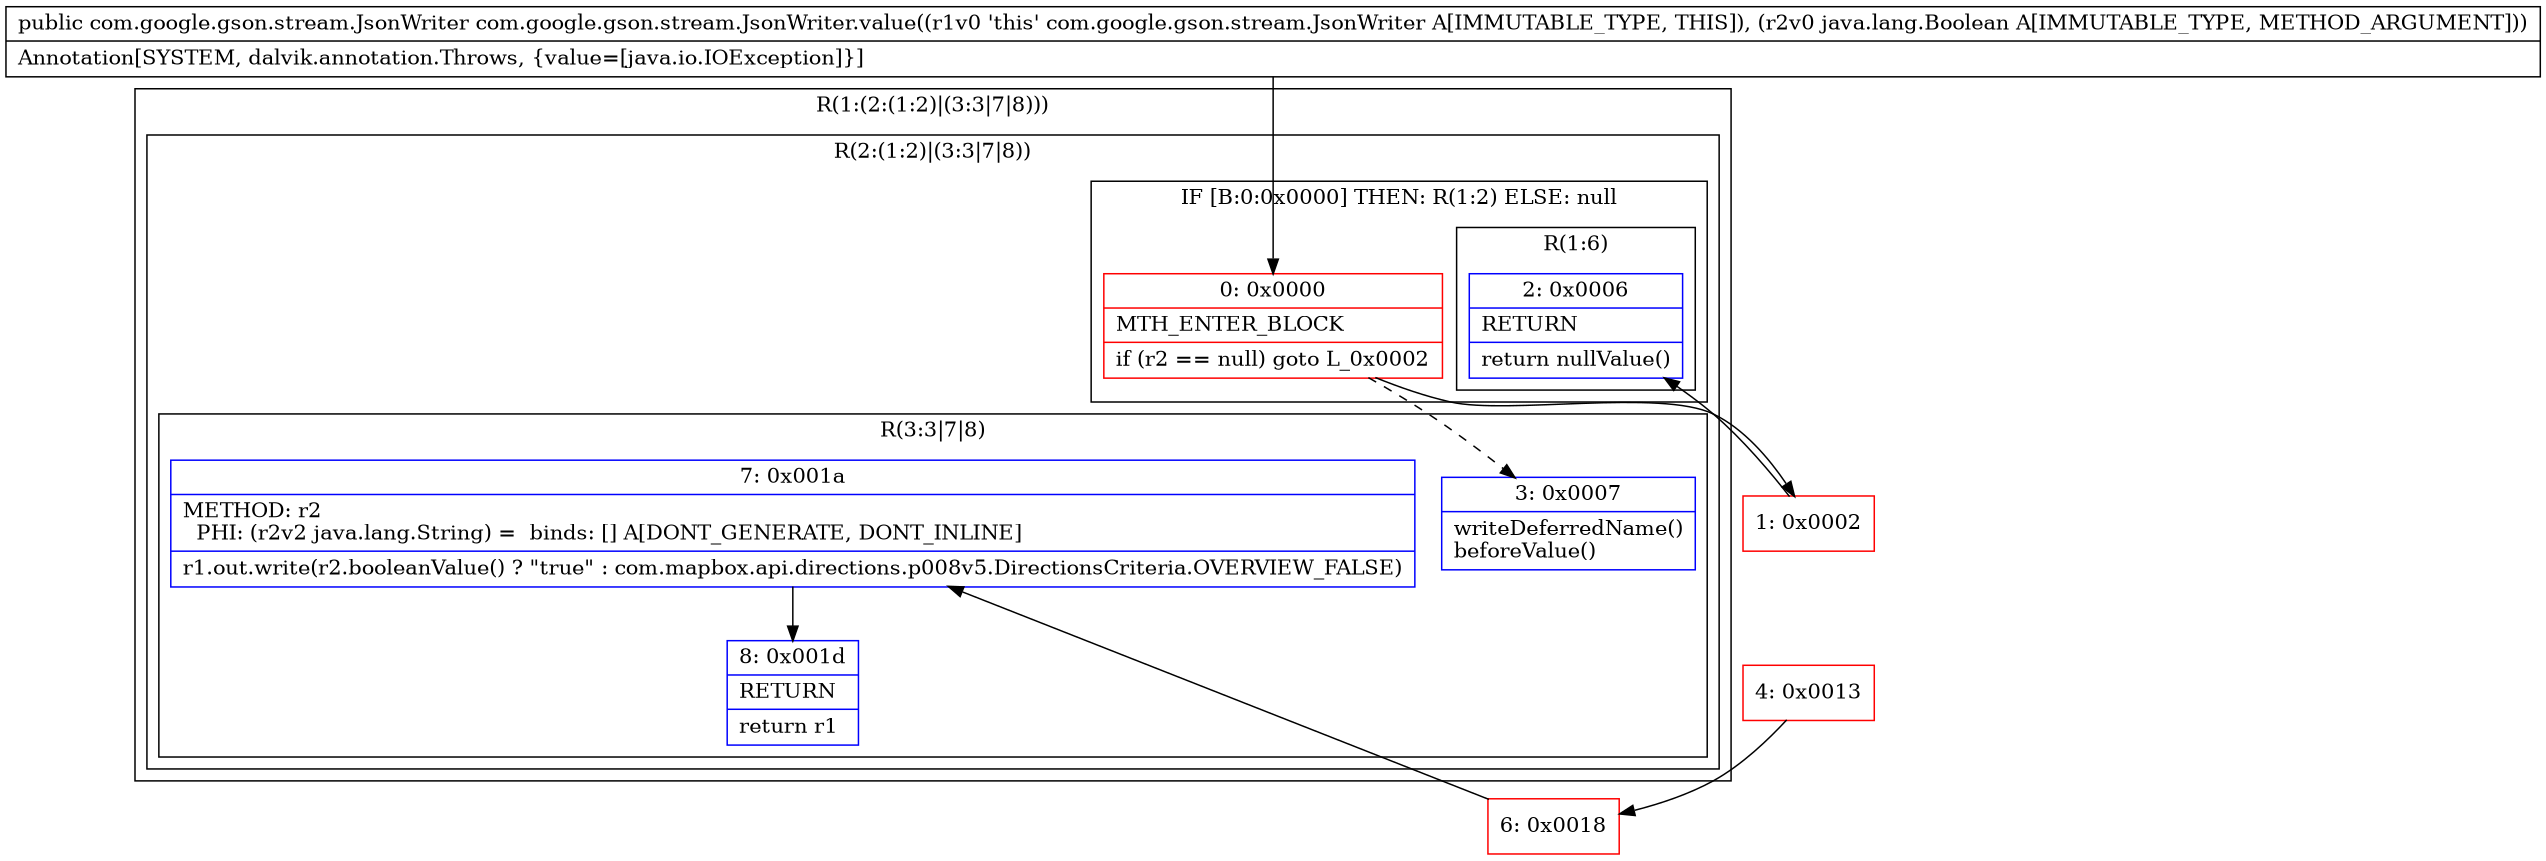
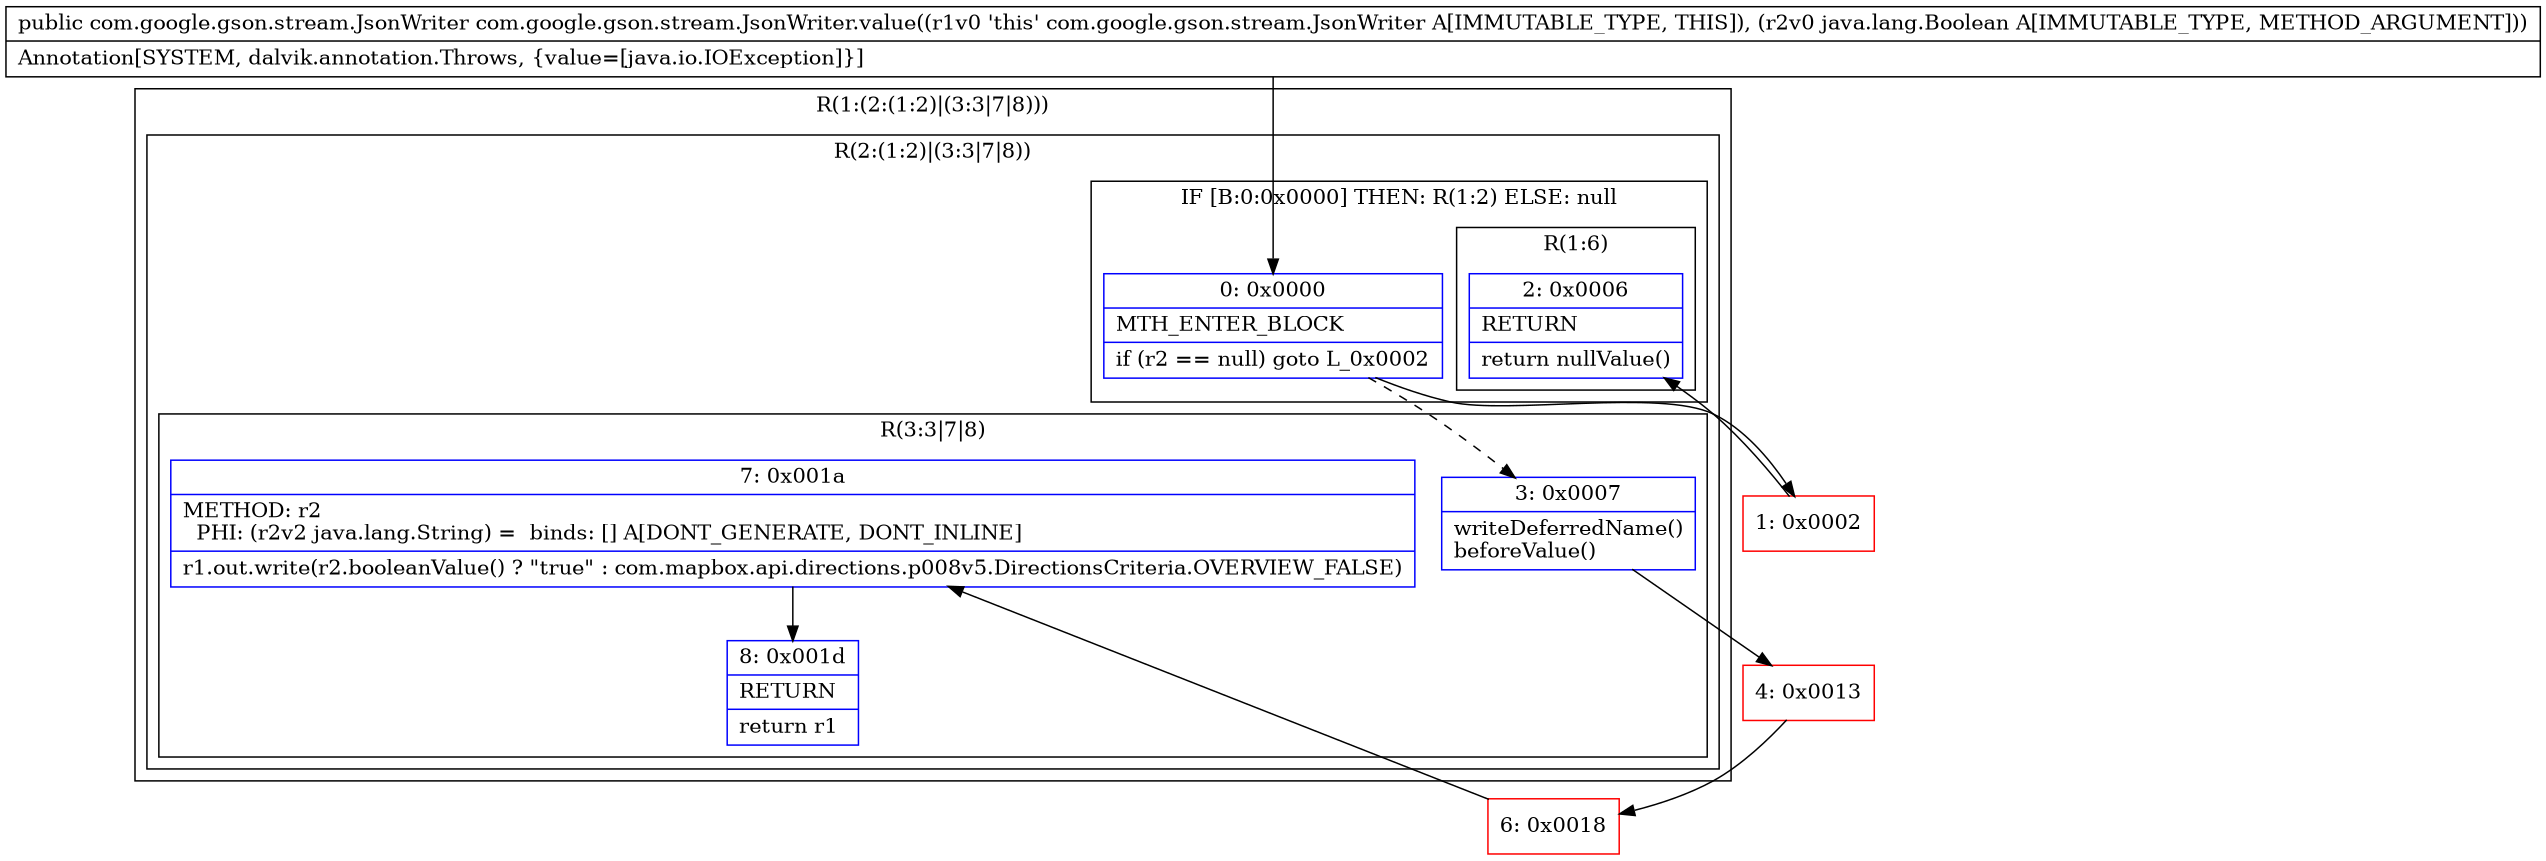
(1273, 326) -> (1273, 326)
none -> (1696, 613)
